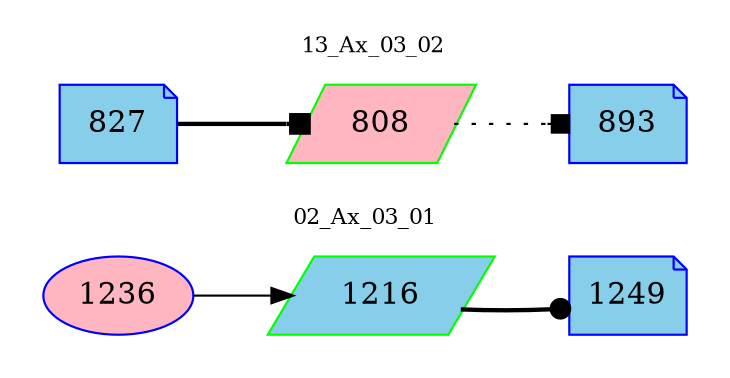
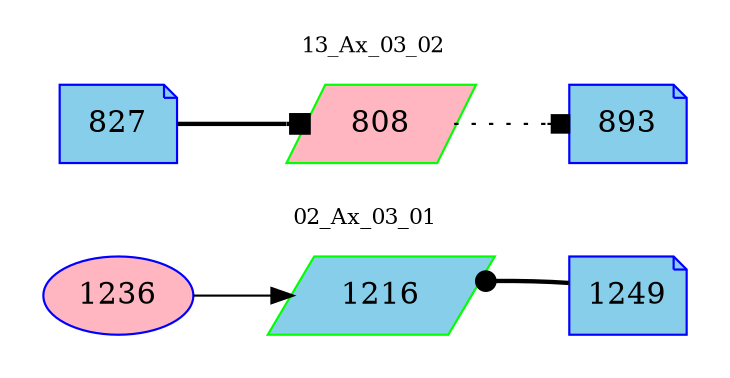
(506, 310) -> (532, 281)
